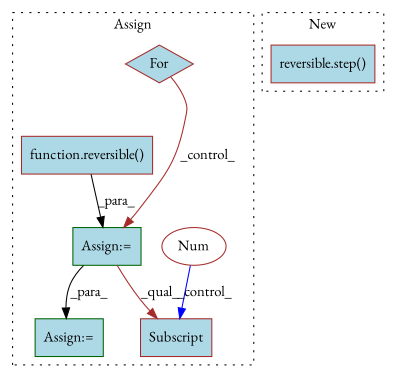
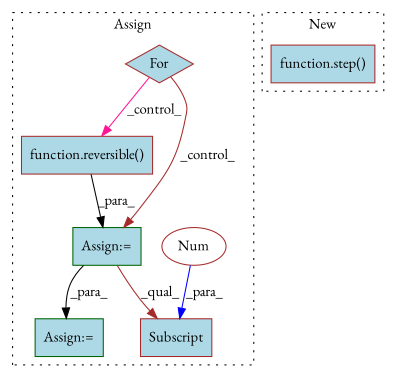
(323, 64) -> (323, 64)
none -> (129, 103)
(204, 292) -> (204, 292)
